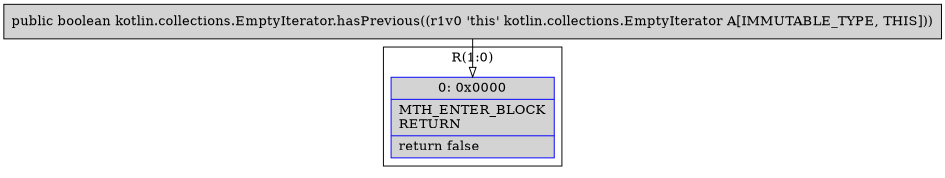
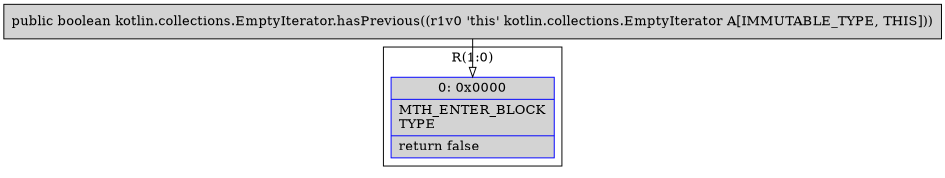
(430, 124) -> (417, 124)
